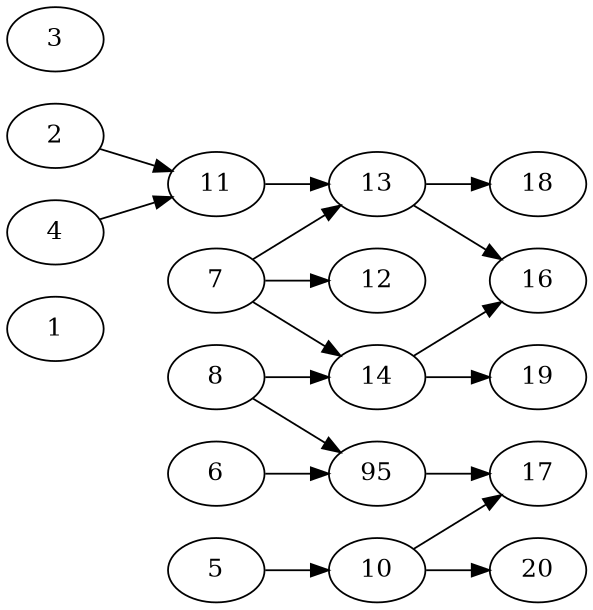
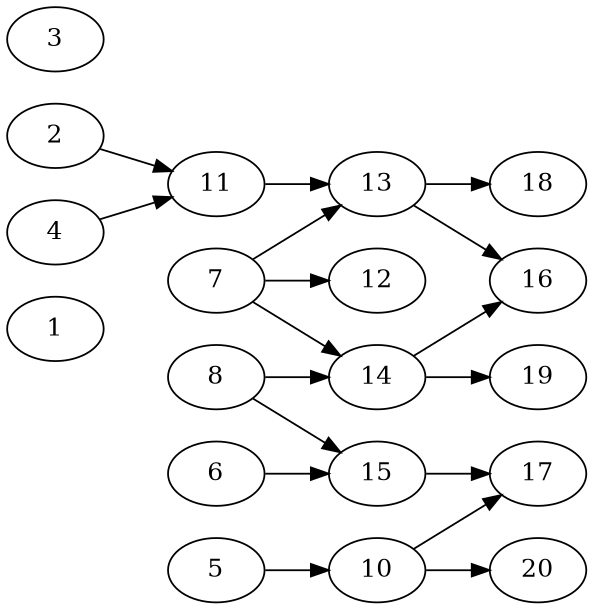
(377, 474) -> (377, 474)
